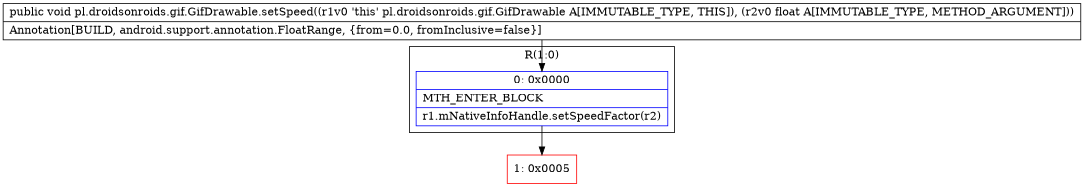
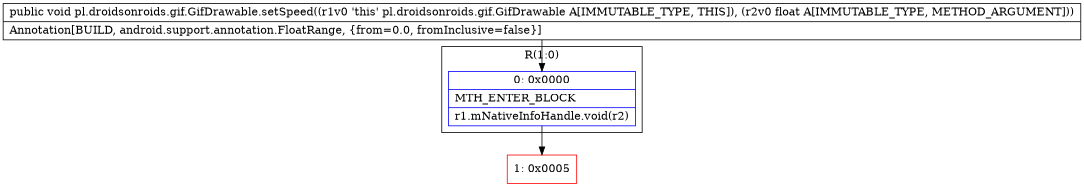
(542, 116) -> (542, 116)
